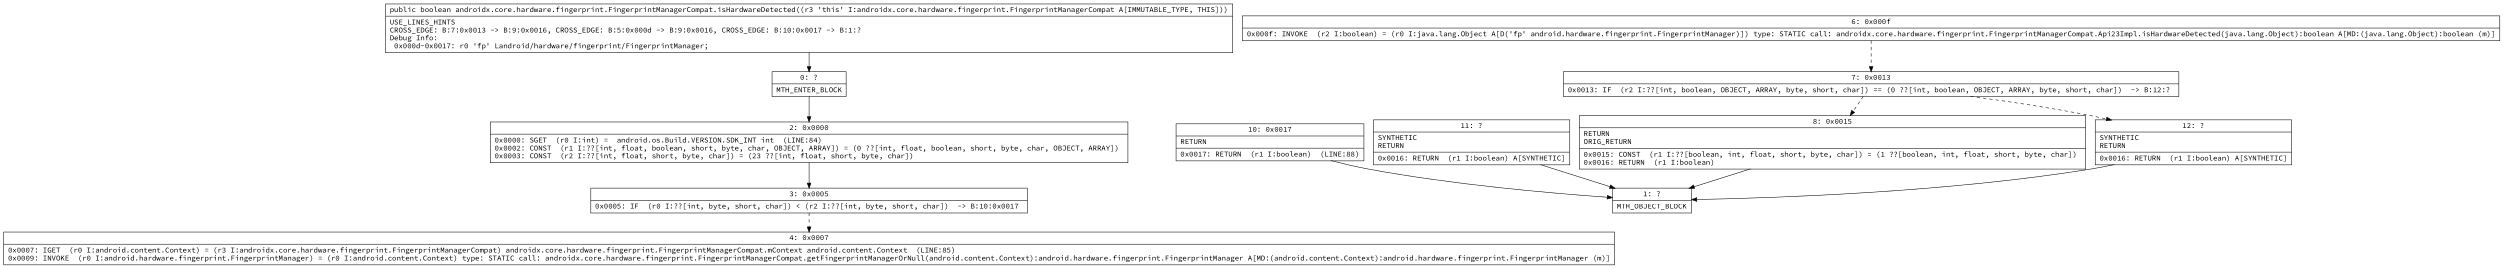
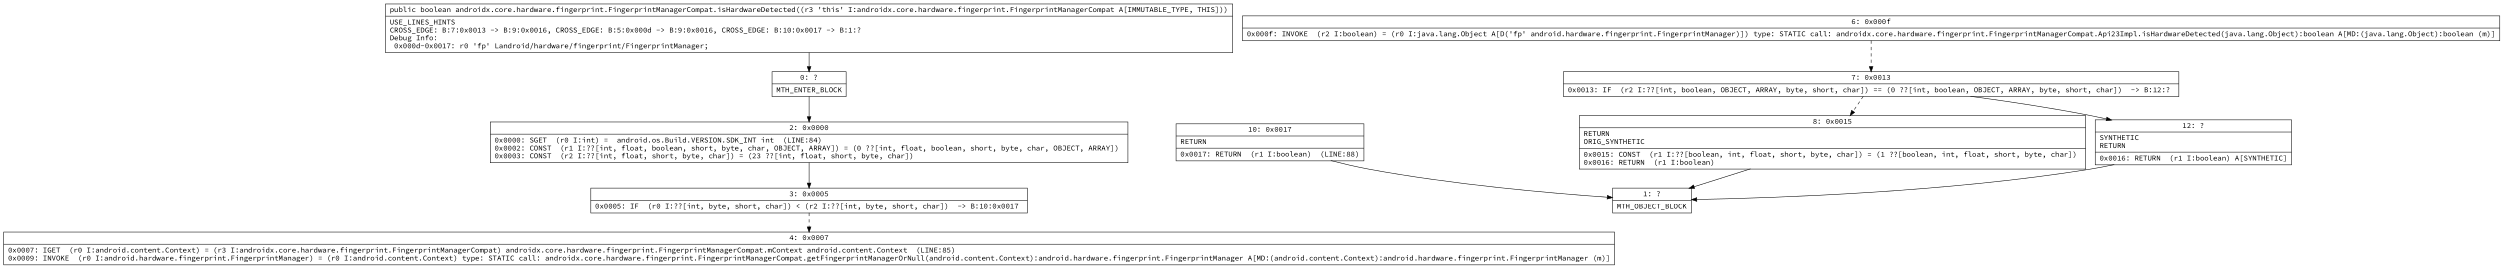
(2039, 106) -> (2039, 106)
(1472, 142) -> none
(1608, 142) -> (1614, 142)
